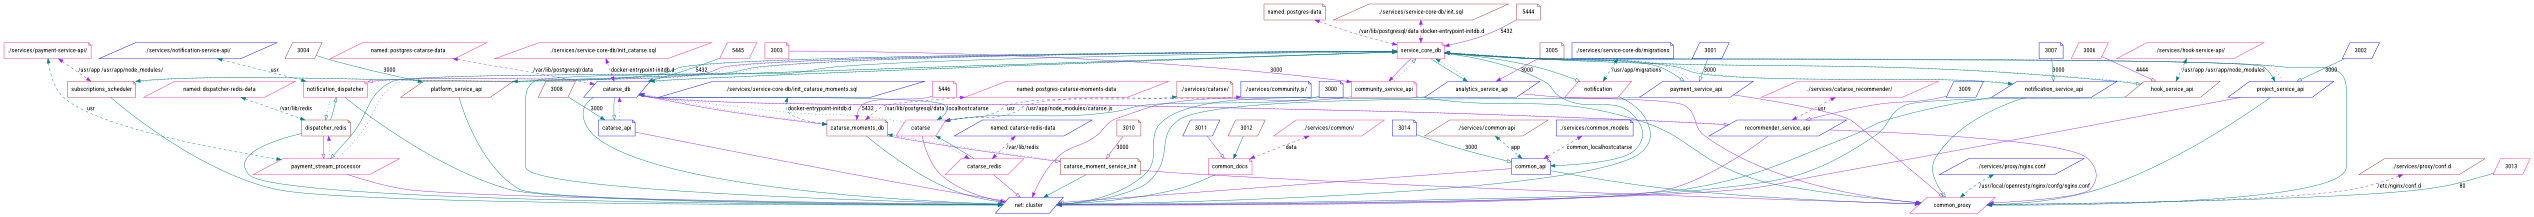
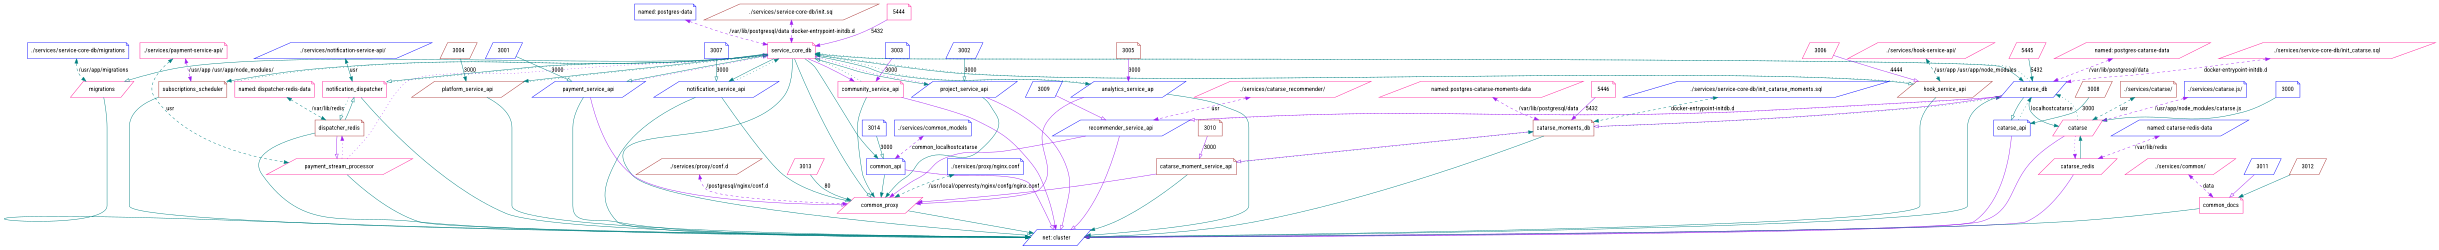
(1295, 12) -> (665, 12)
(1528, 12) -> (899, 12)
(777, 51) -> (897, 51)
(884, 58) -> (579, 64)
(846, 61) -> none
(262, 70) -> (349, 70)
(220, 89) -> (275, 89)
(1276, 89) -> (2216, 89)
(1598, 89) -> (102, 89)
(620, 111) -> (2023, 110)
(735, 111) -> (1795, 117)
(730, 112) -> (1801, 116)
(1486, 128) -> none
(1100, 167) -> (1196, 167)
(2012, 167) -> (985, 167)
(2399, 186) -> (737, 186)
(525, 196) -> (679, 232)
none -> (969, 222)
